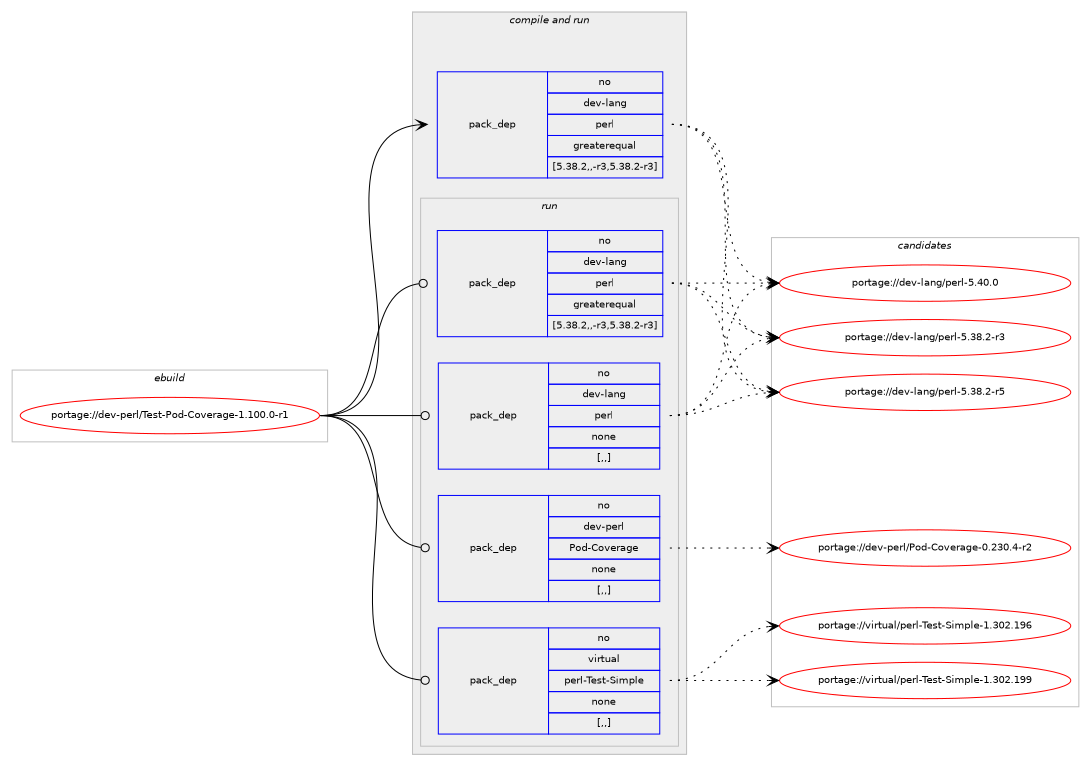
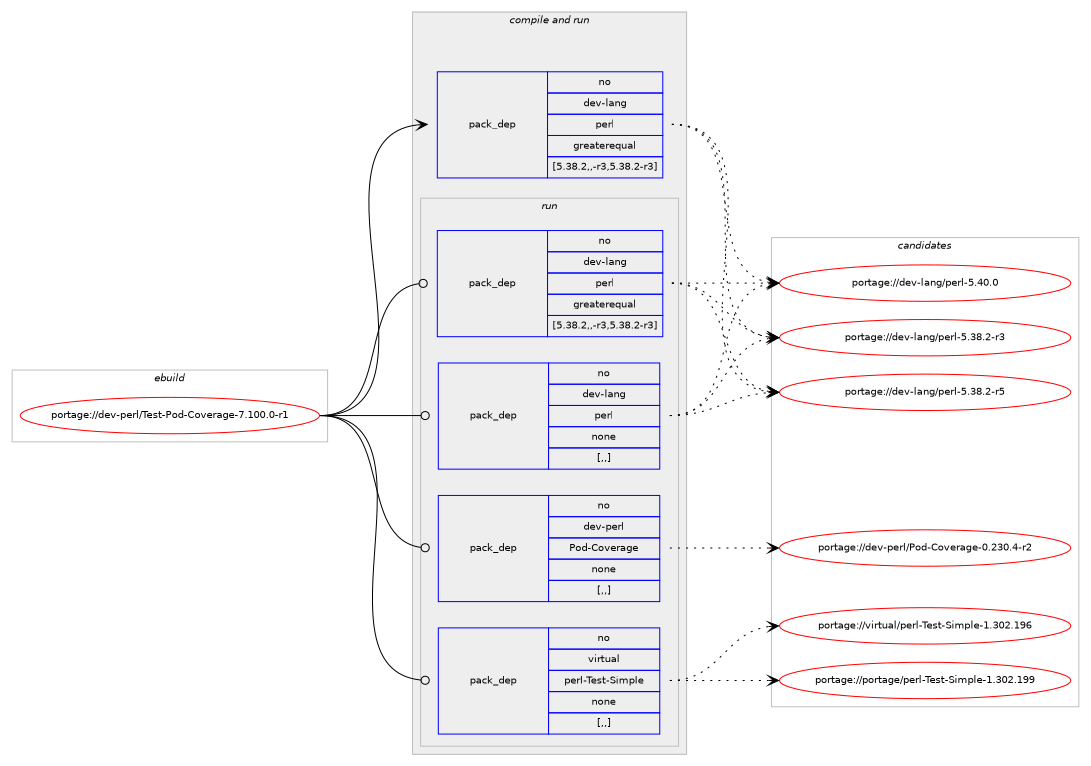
(170, 416) -> (170, 416)
(925, 680) -> (925, 680)
